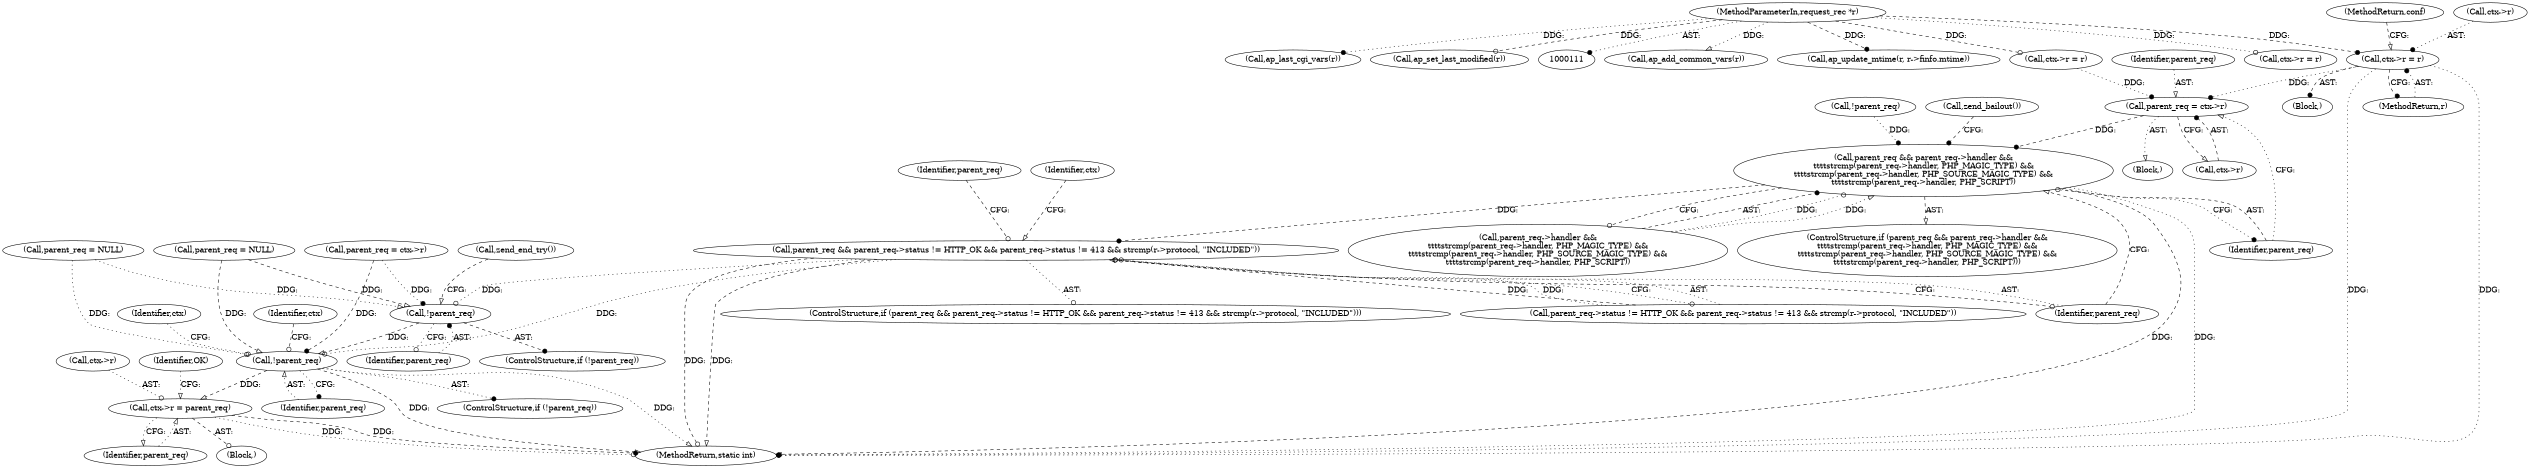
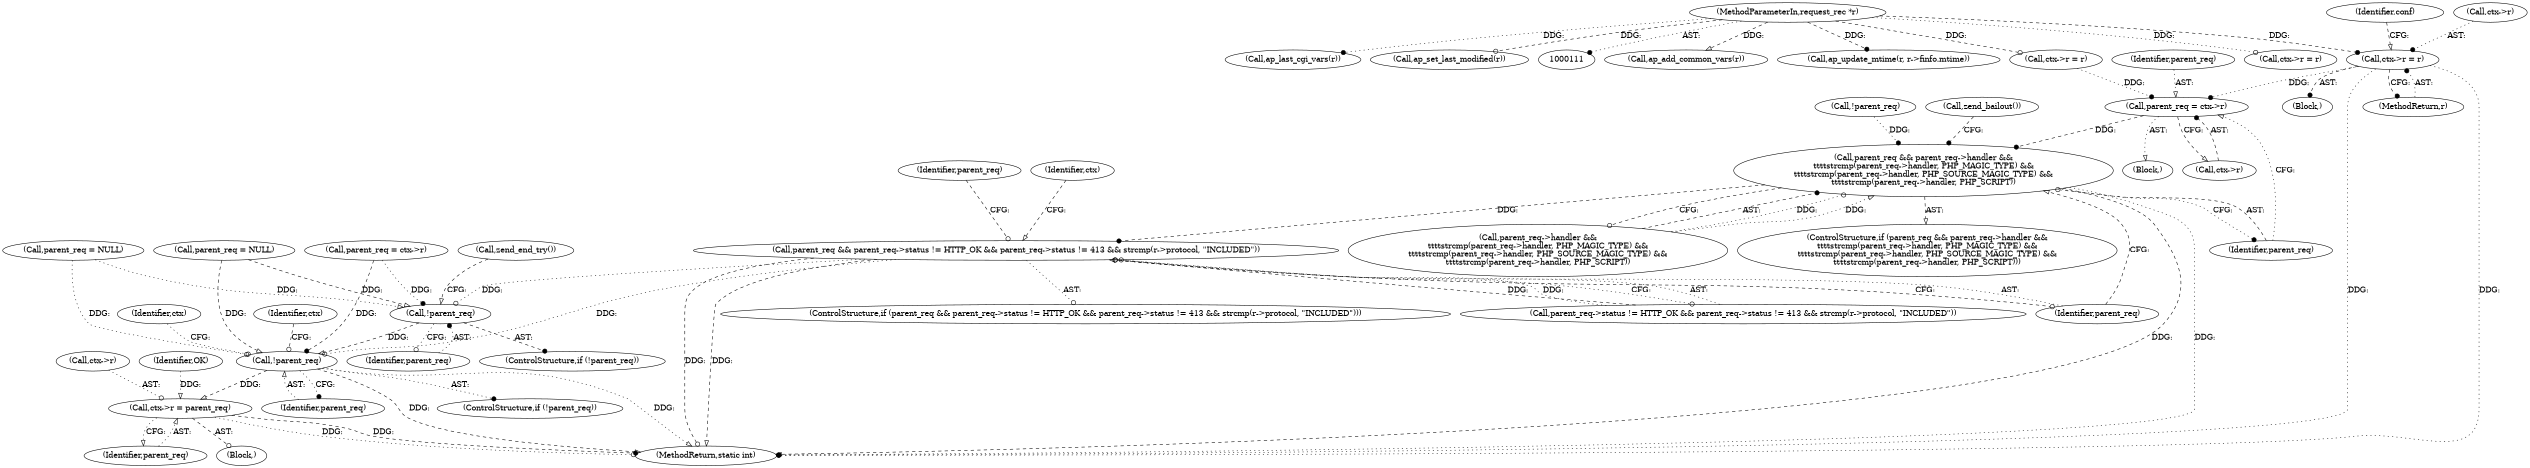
(2385, 12) -> (2385, 12)
(1739, 35) -> (1739, 35)
(192, 385) -> (192, 385)
